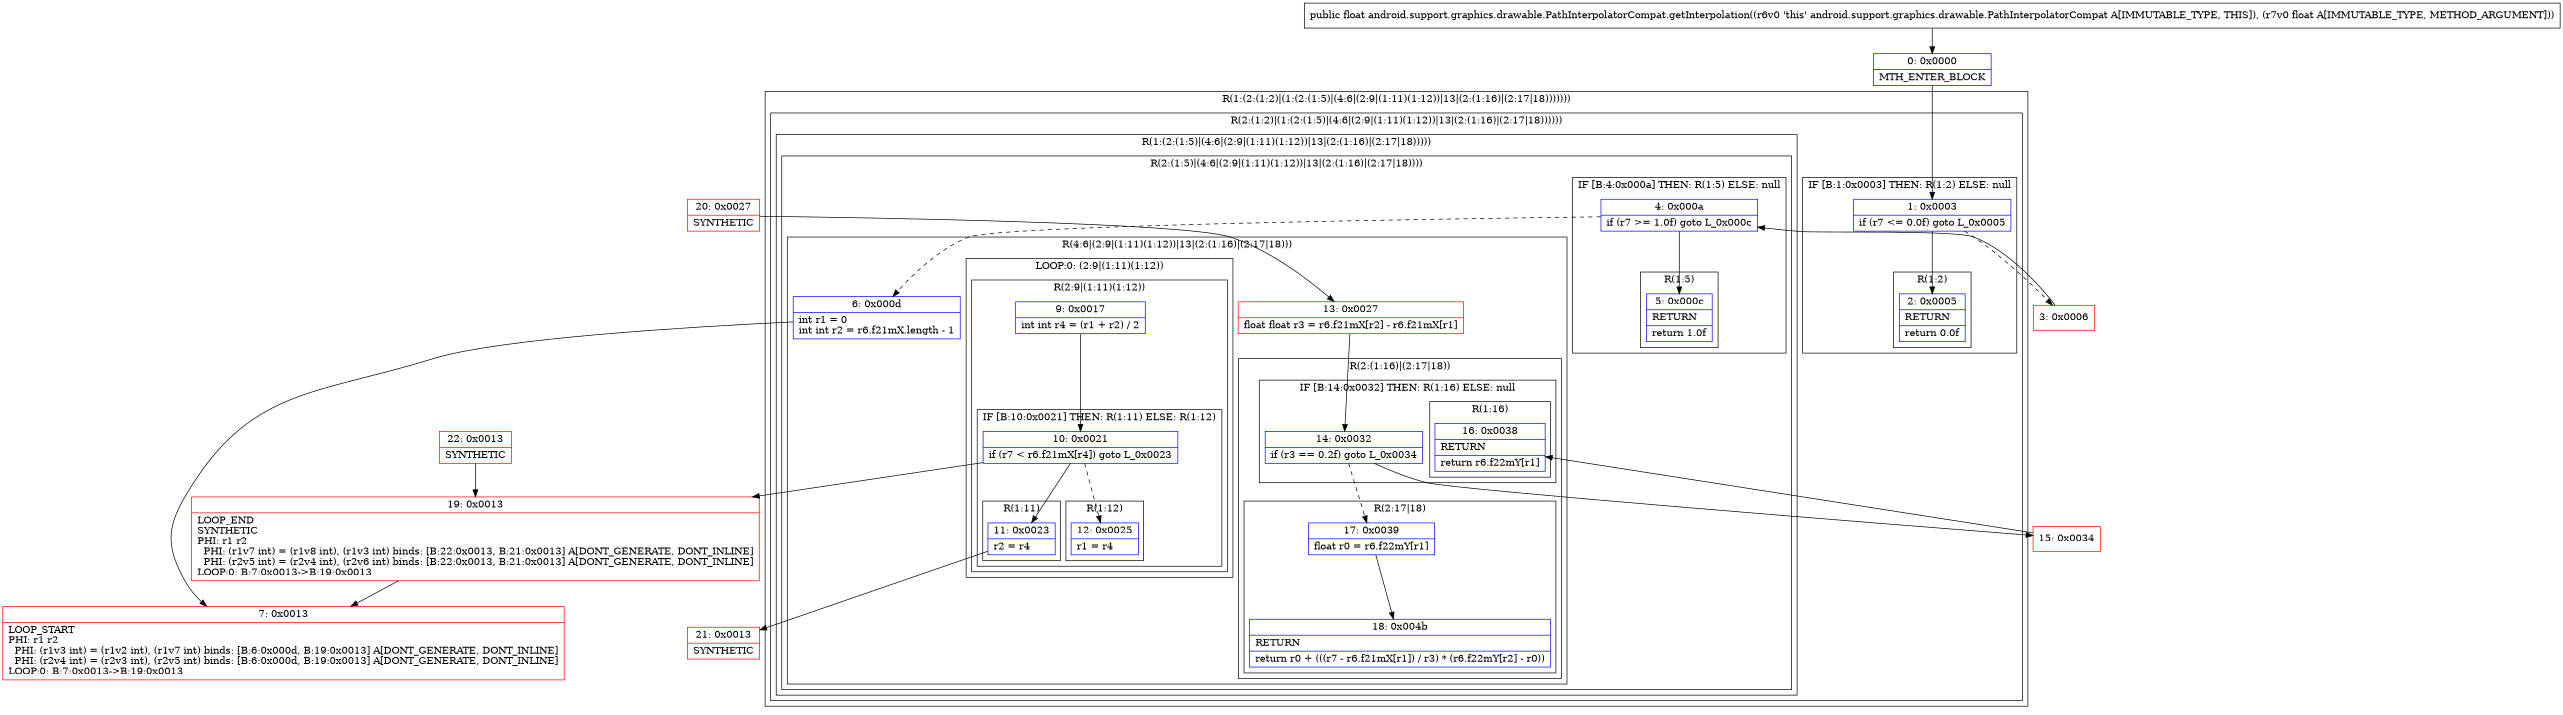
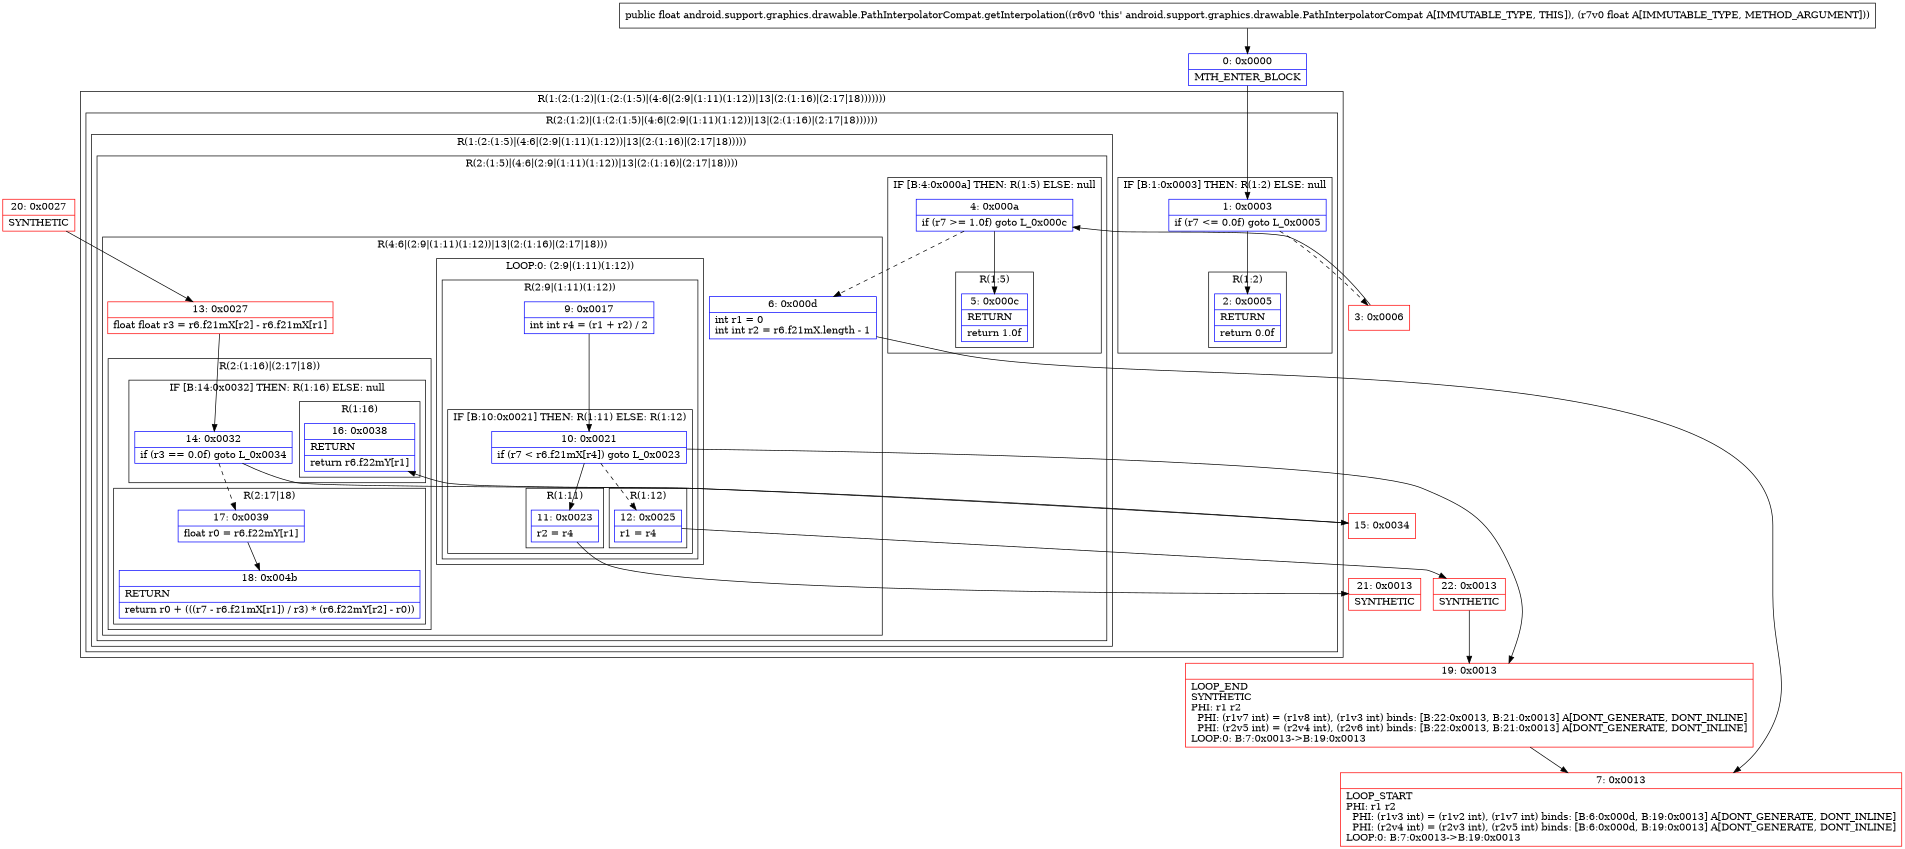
(1344, 455) -> (213, 455)
none -> (1061, 549)
